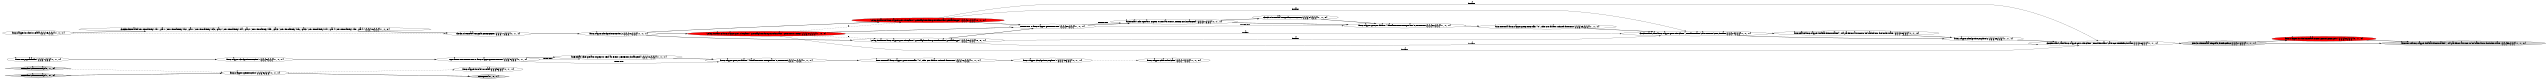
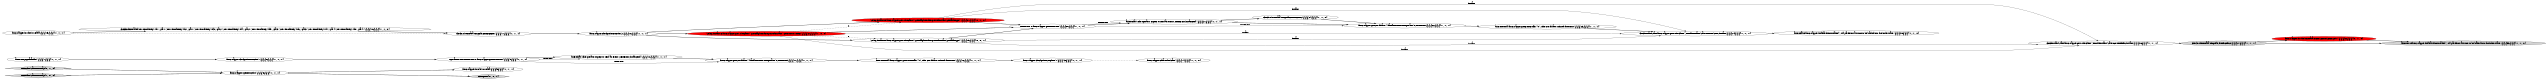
(1984, 39) -> none
(142, 71) -> (142, 71)
(370, 71) -> (370, 71)
